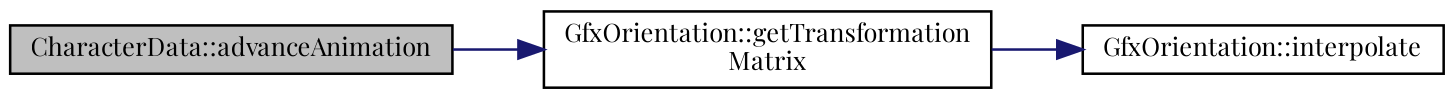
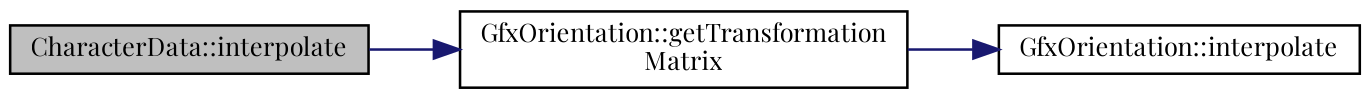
(231, 50) -> (189, 50)
